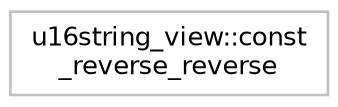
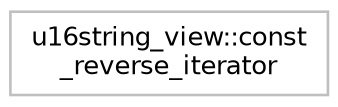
(169, 53) -> (169, 53)
